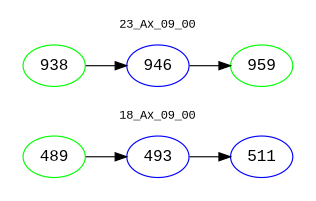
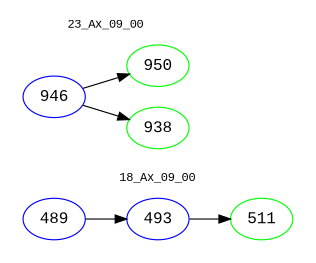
(100, 66) -> (101, 111)
(262, 66) -> (158, 66)
(54, 157) -> (54, 219)
(262, 157) -> (262, 219)
